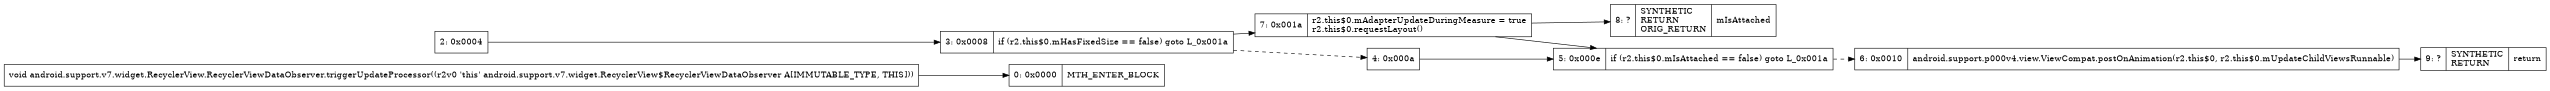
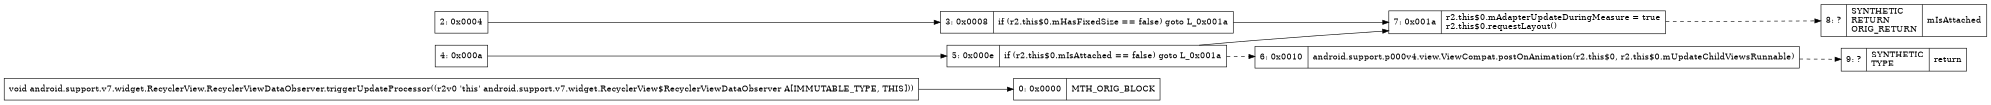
(1568, 23) -> (1740, 21)
(1543, 42) -> (1291, 38)
(1297, 54) -> none
(2407, 59) -> (1817, 59)
(2470, 63) -> (1883, 64)
(1113, 75) -> (1113, 89)
